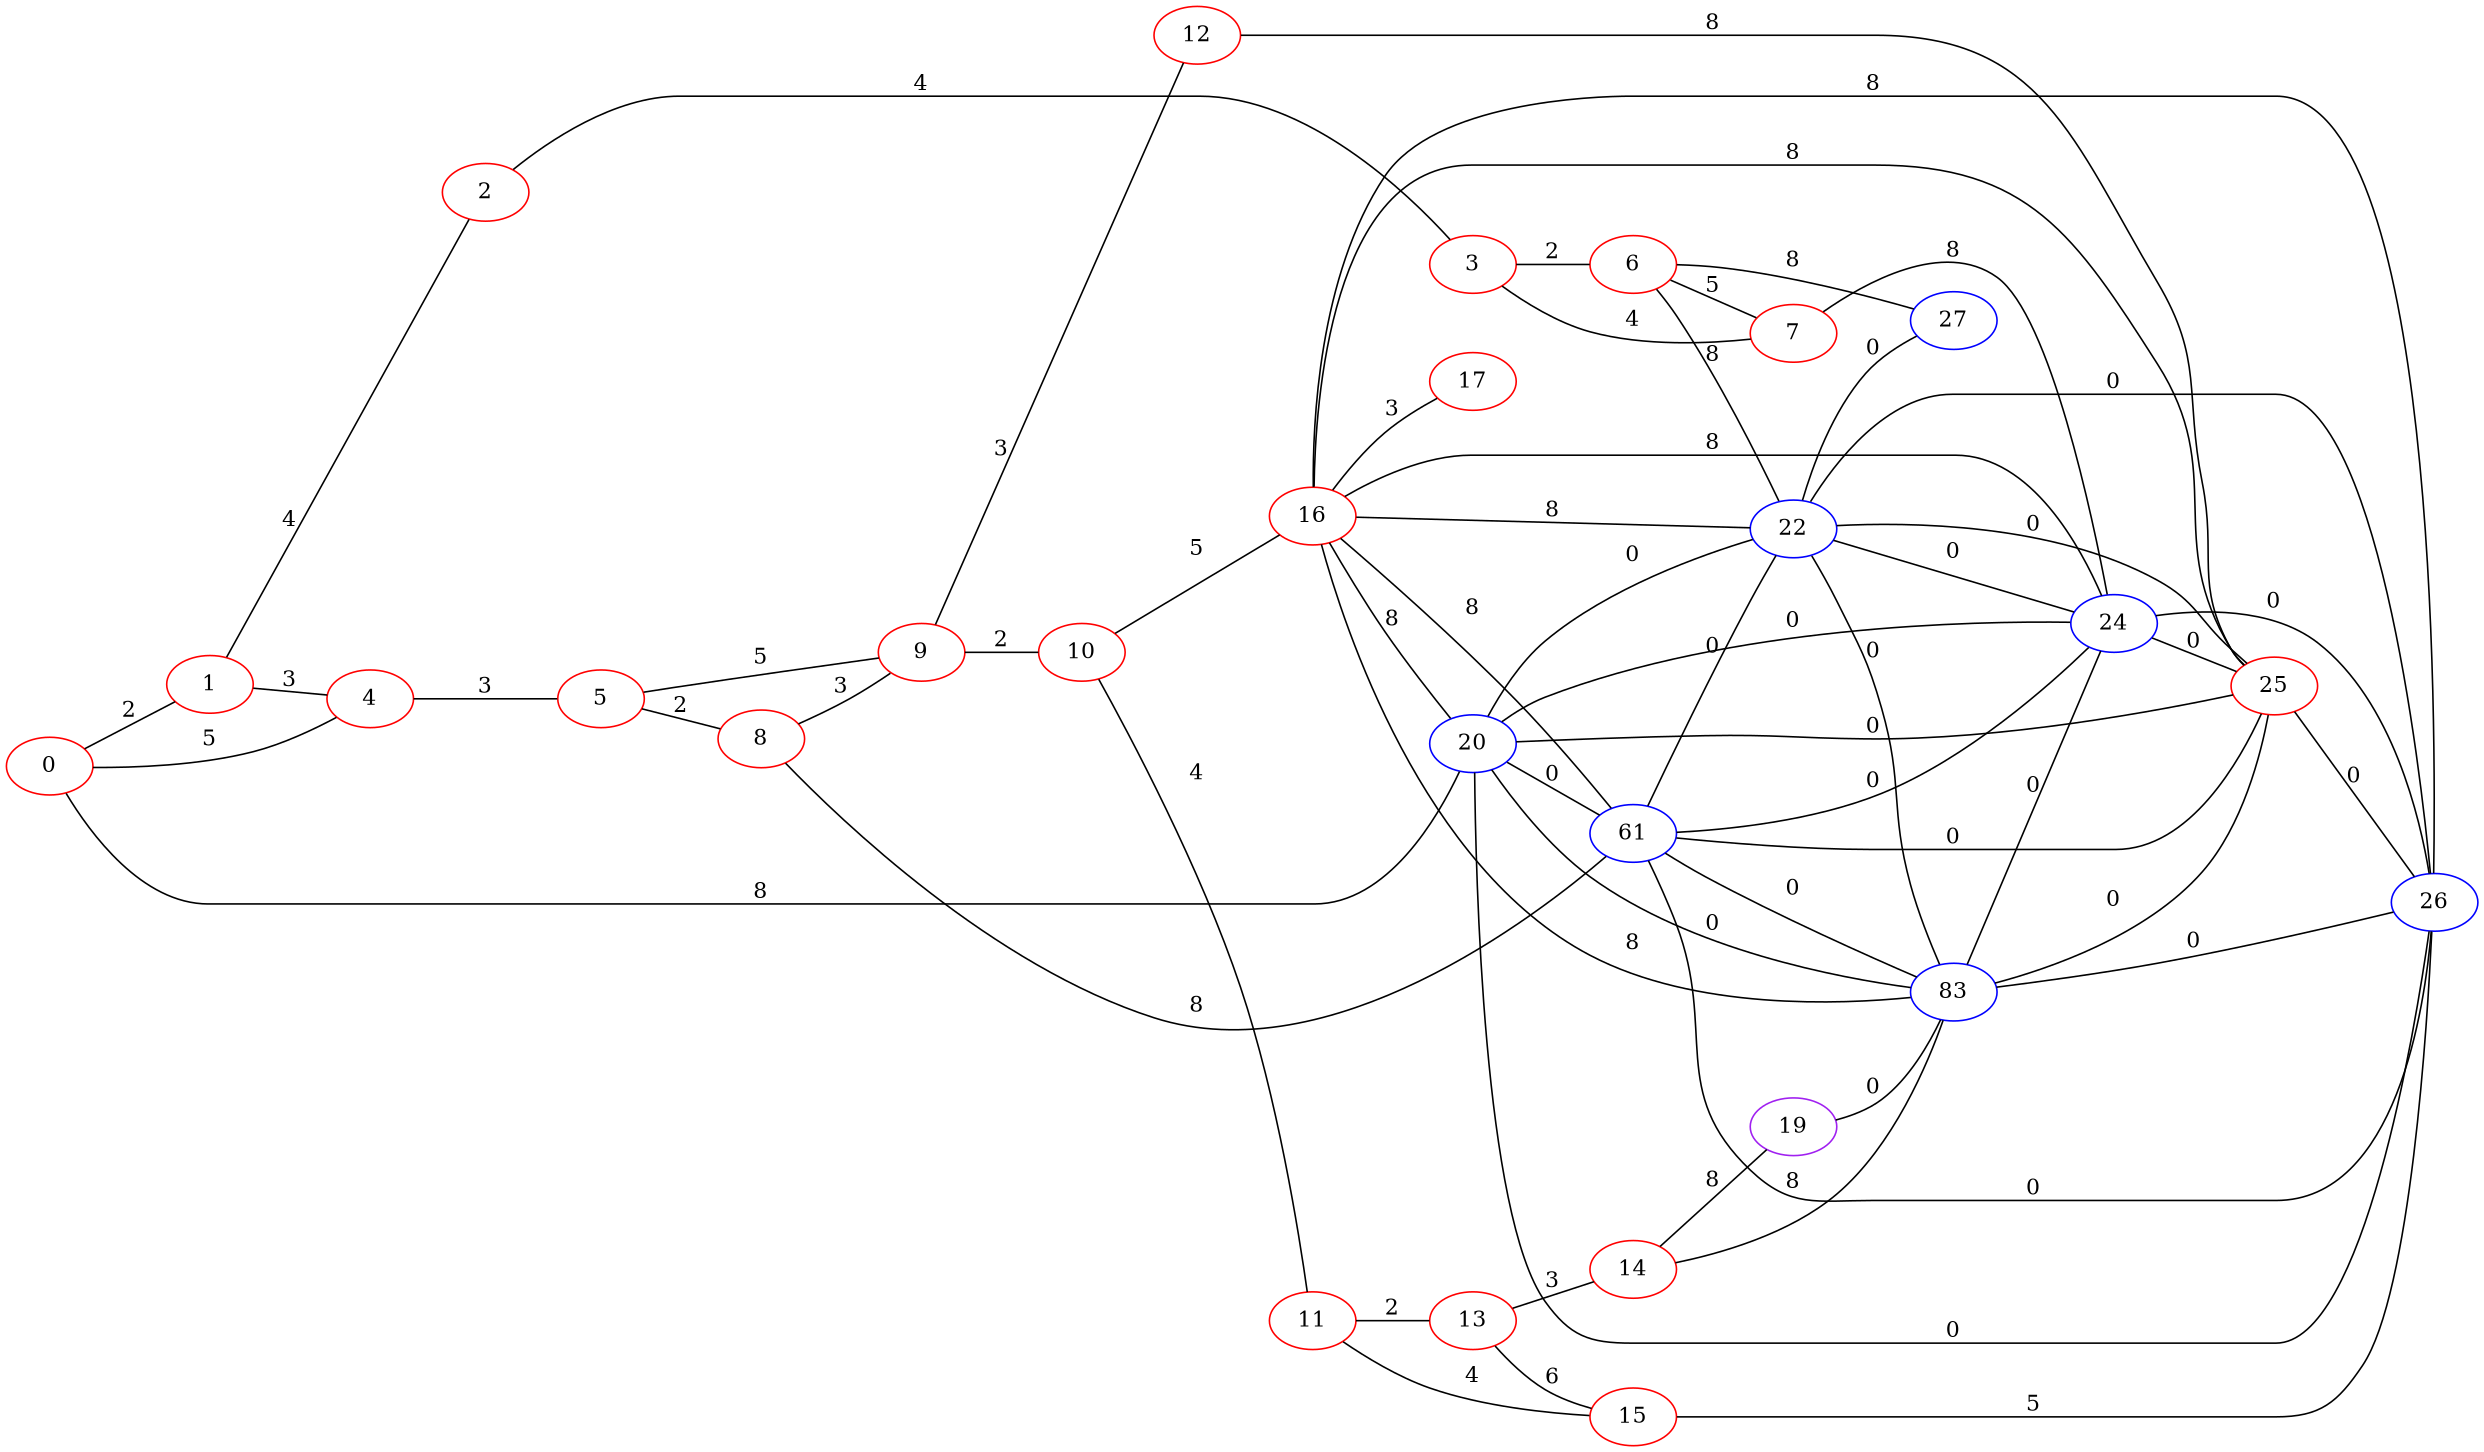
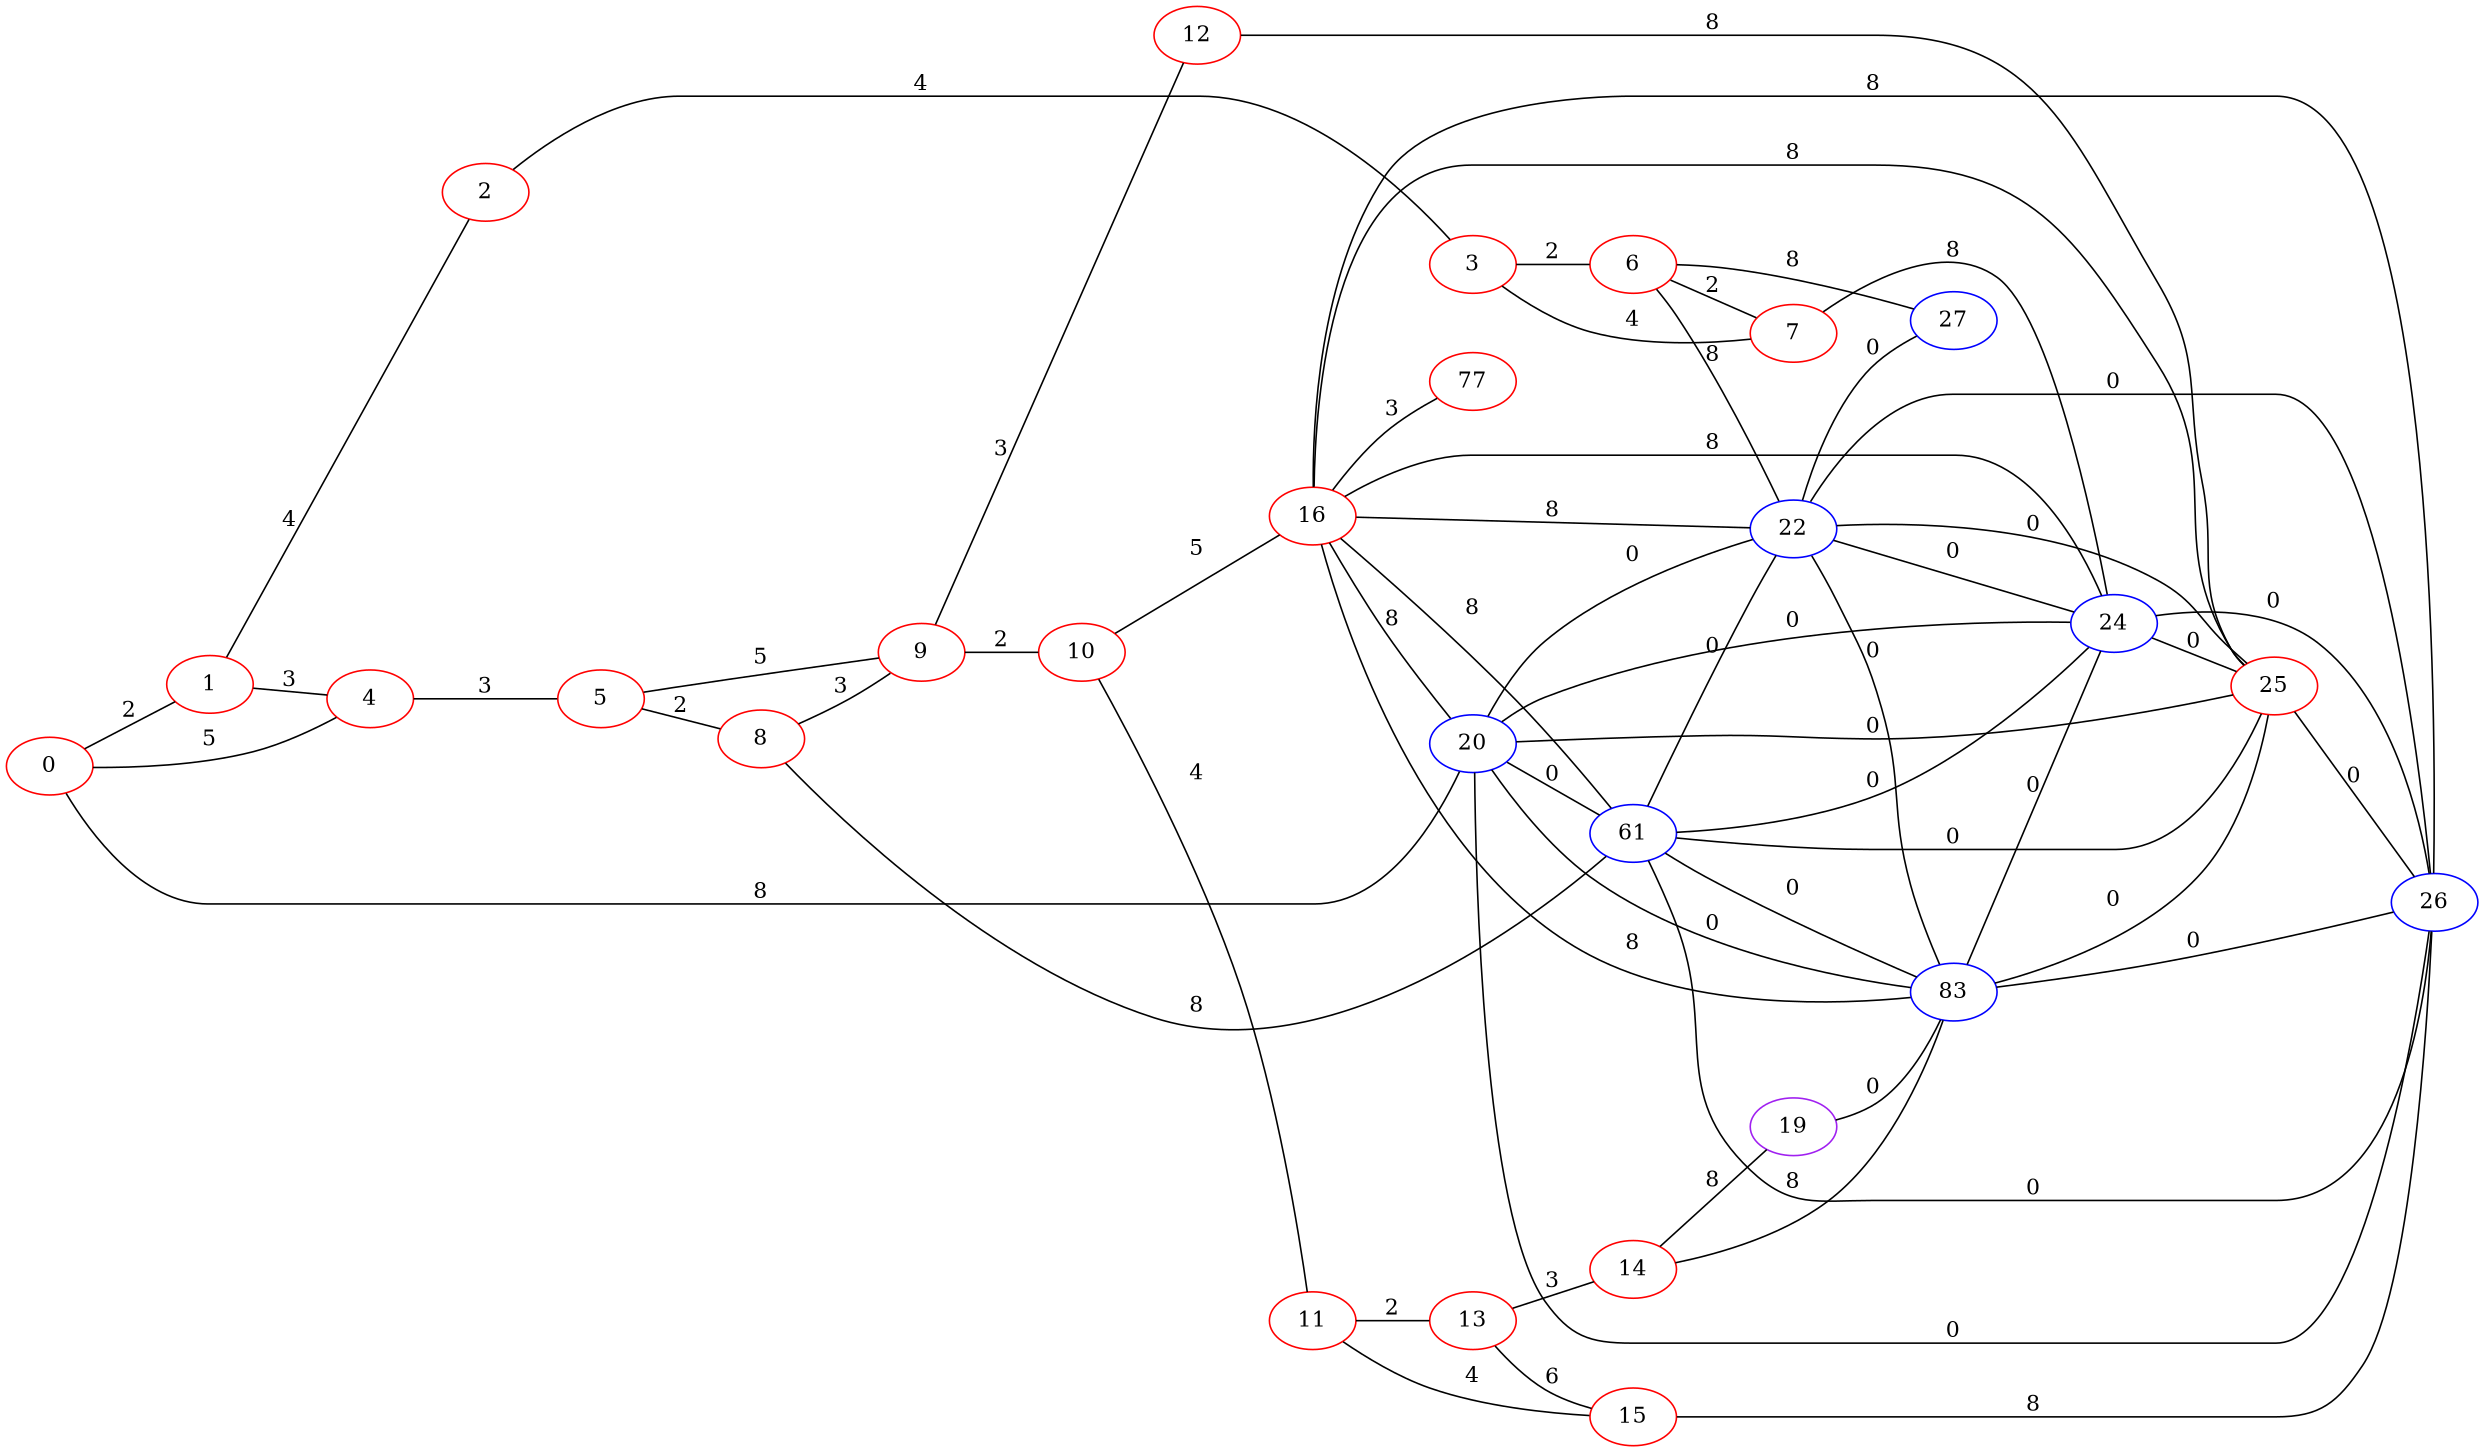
(1713, 286) -> (1713, 286)
(1473, 381) -> (1473, 381)
(2034, 1405) -> (2034, 1405)
